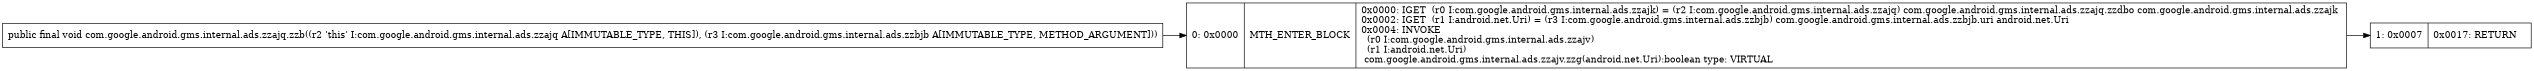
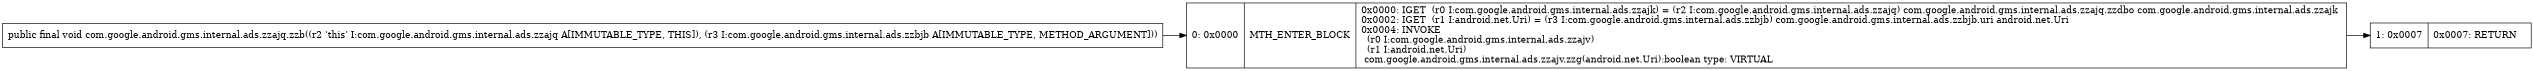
(2480, 35) -> (2480, 35)
